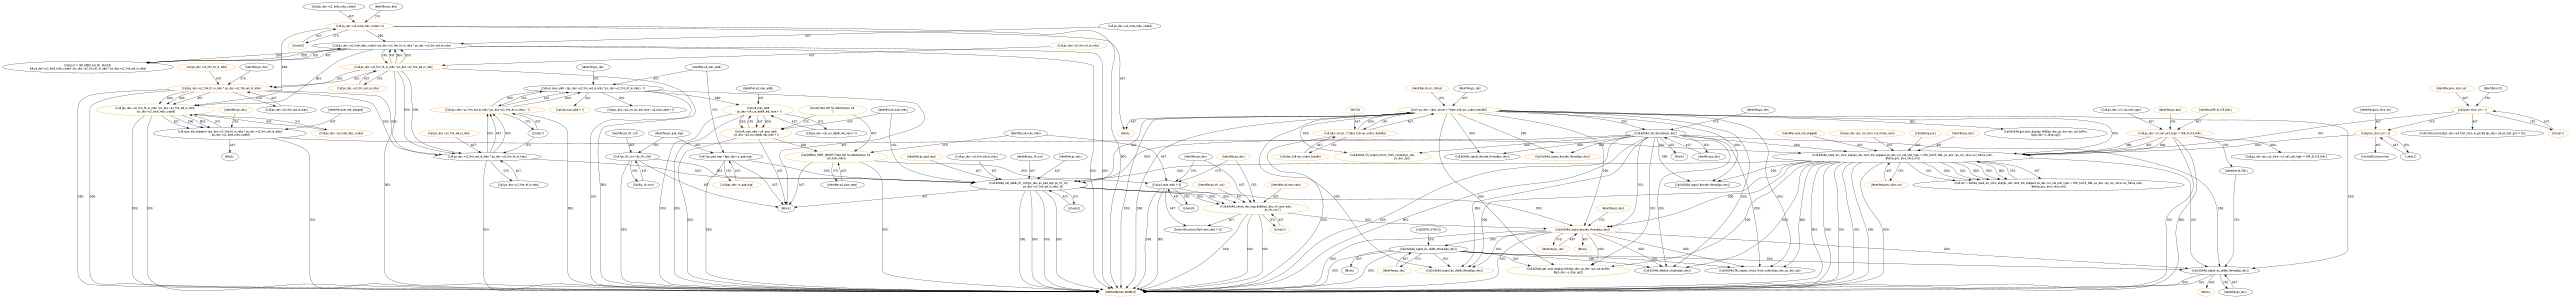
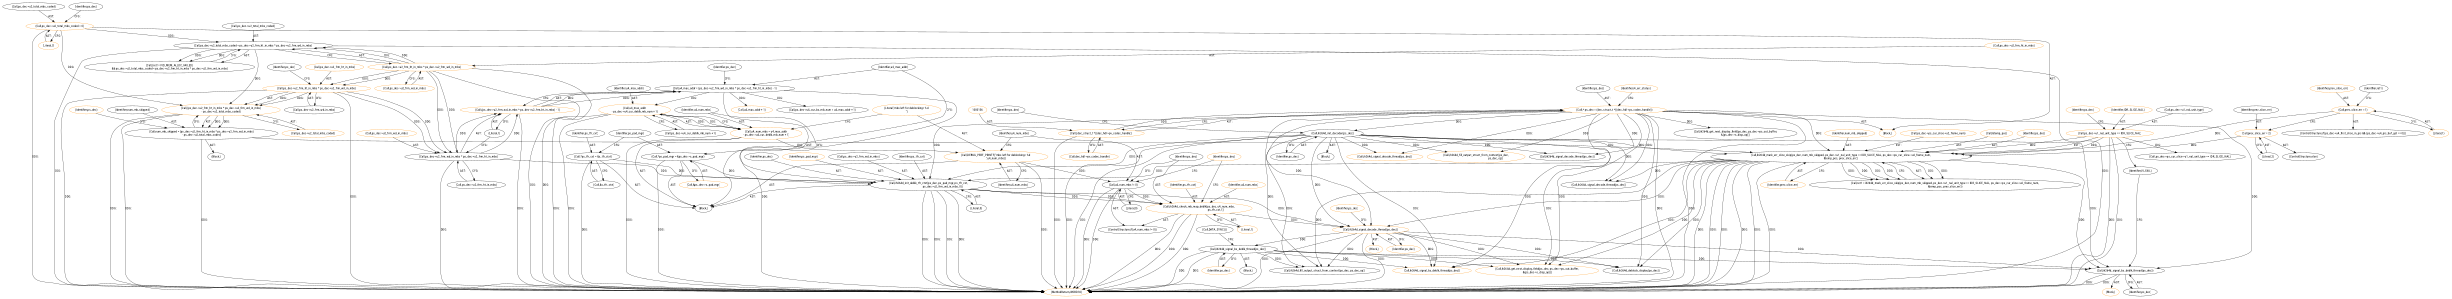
(1688, 171) -> none
